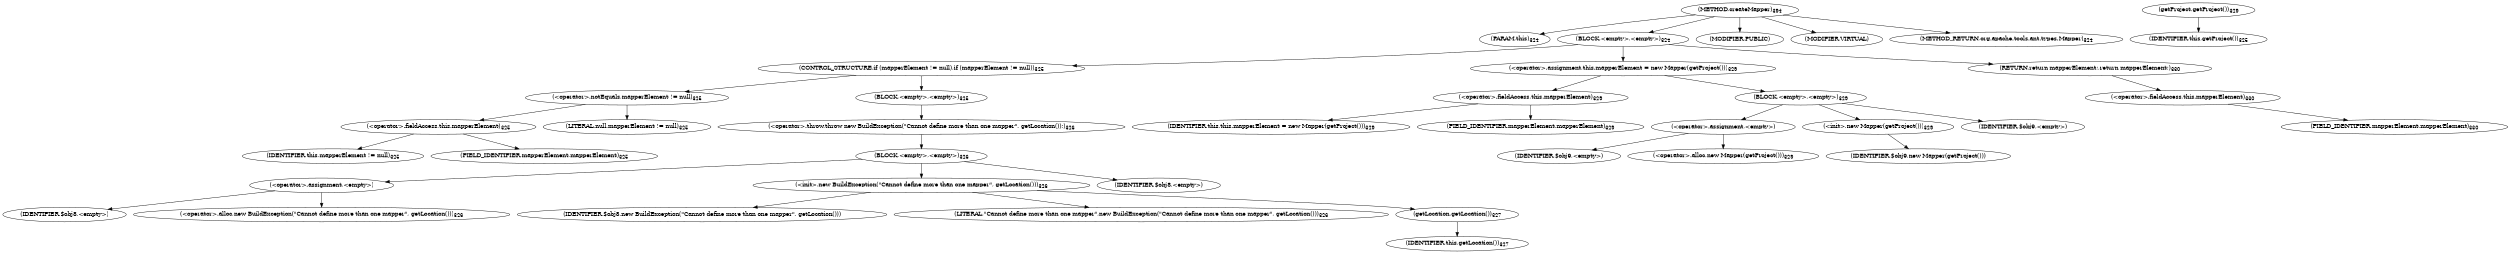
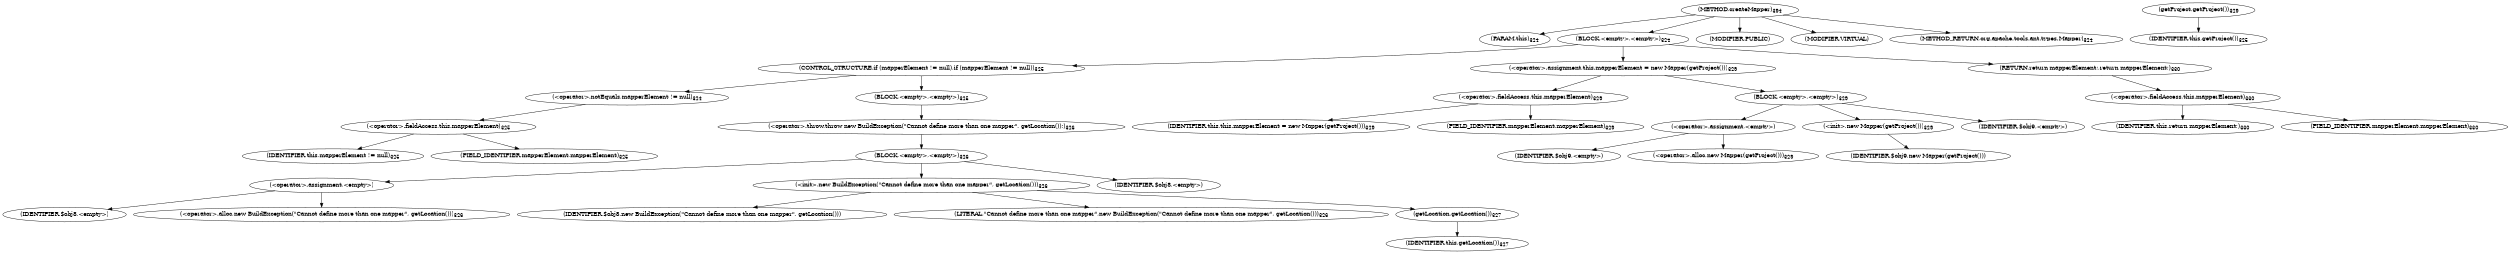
(697, 97) -> (697, 97)
(627, 127) -> none
none -> (2183, 127)
